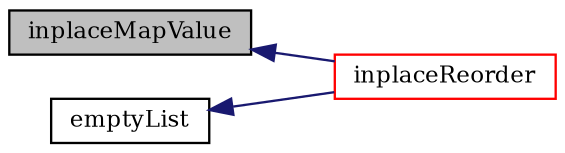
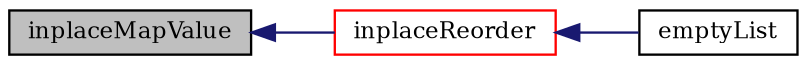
(284, 99) -> (609, 33)
